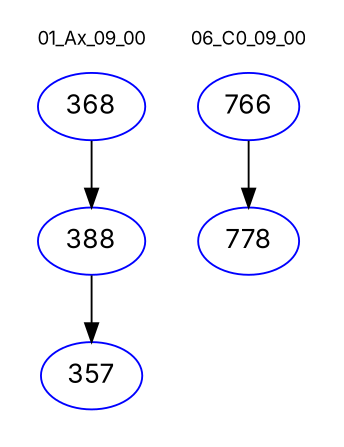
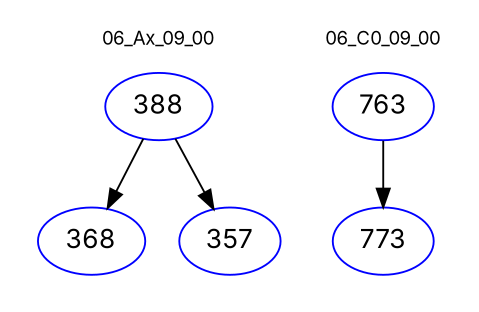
(92, 40) -> (159, 40)
(249, 107) -> (383, 107)
(92, 165) -> (130, 165)
(249, 241) -> (383, 241)
